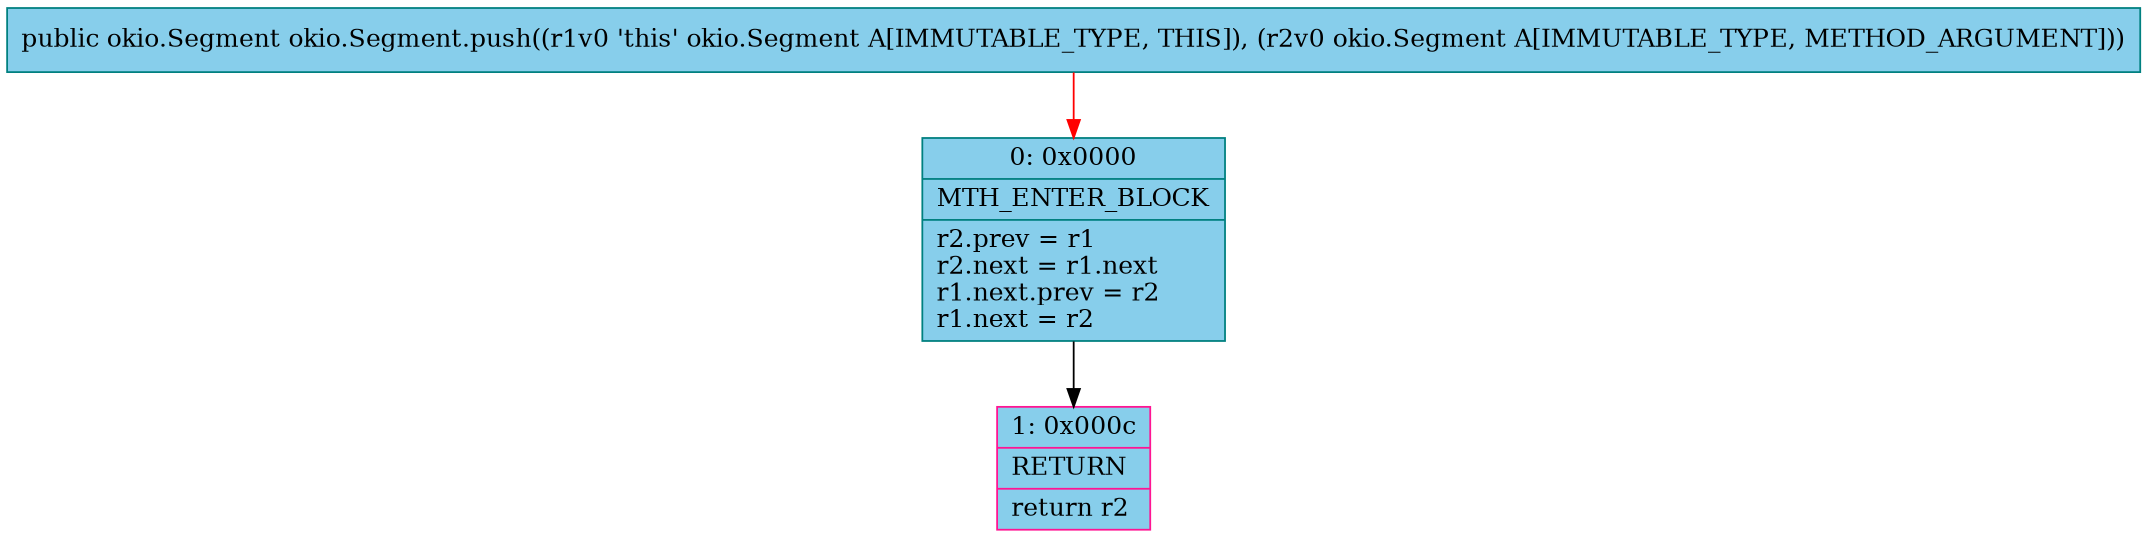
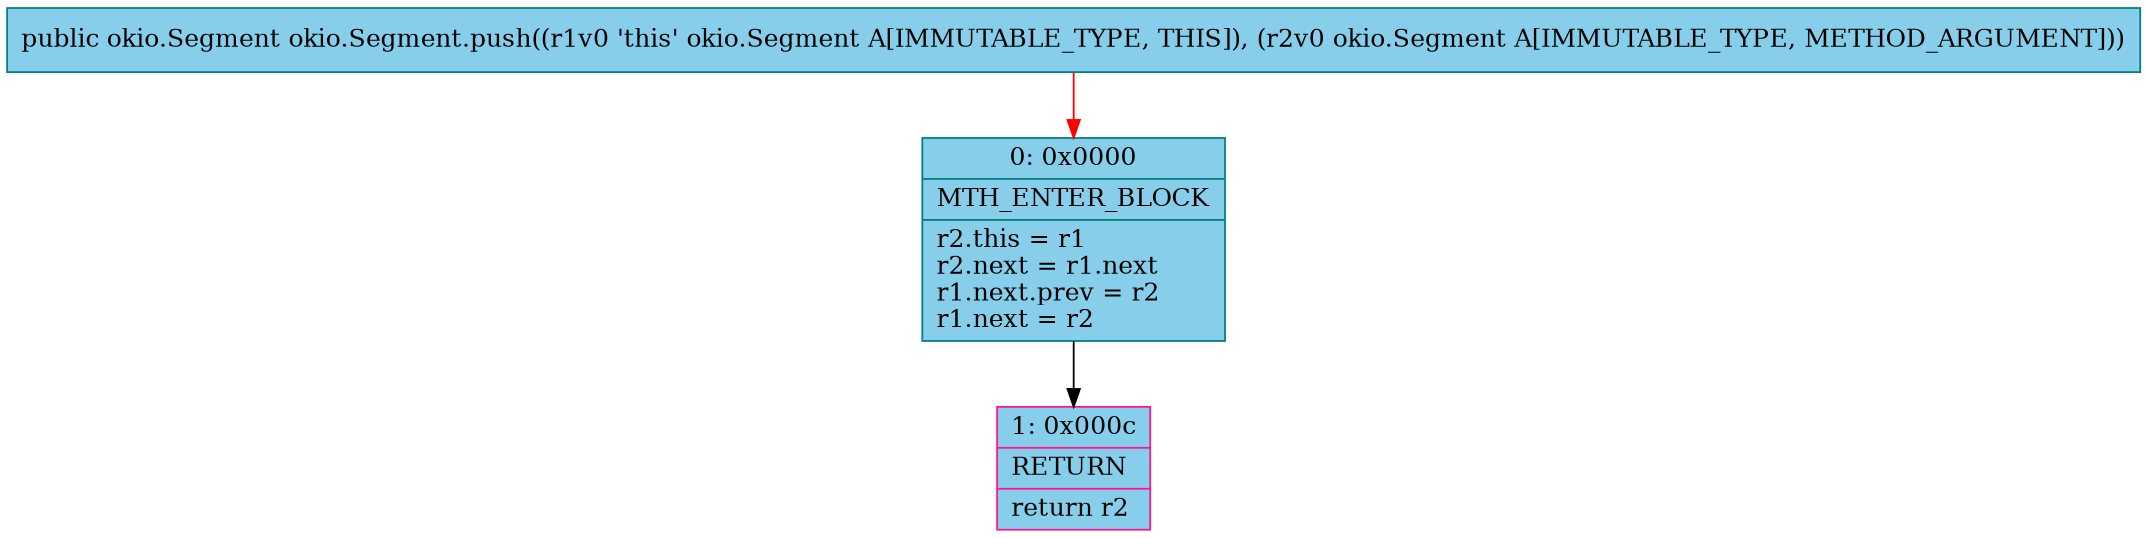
(1017, 239) -> (1012, 239)
